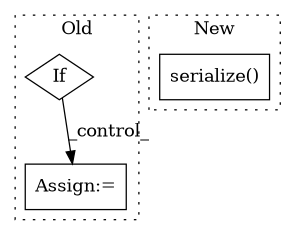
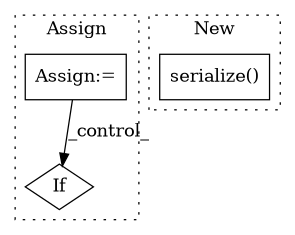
(77, 30) -> (77, 30)
(66, 125) -> (68, 127)
